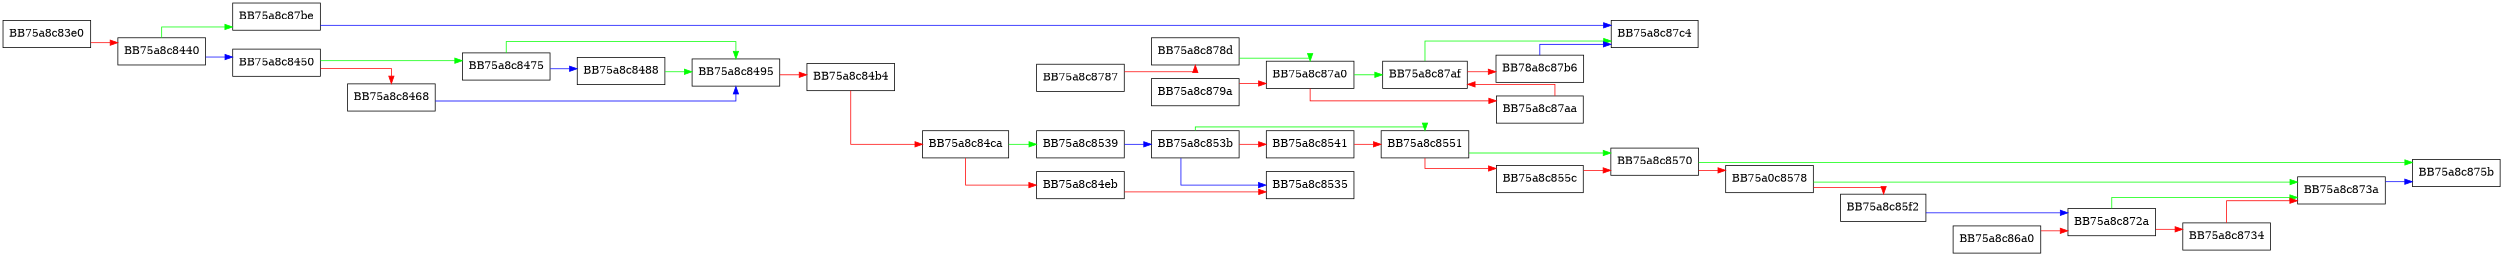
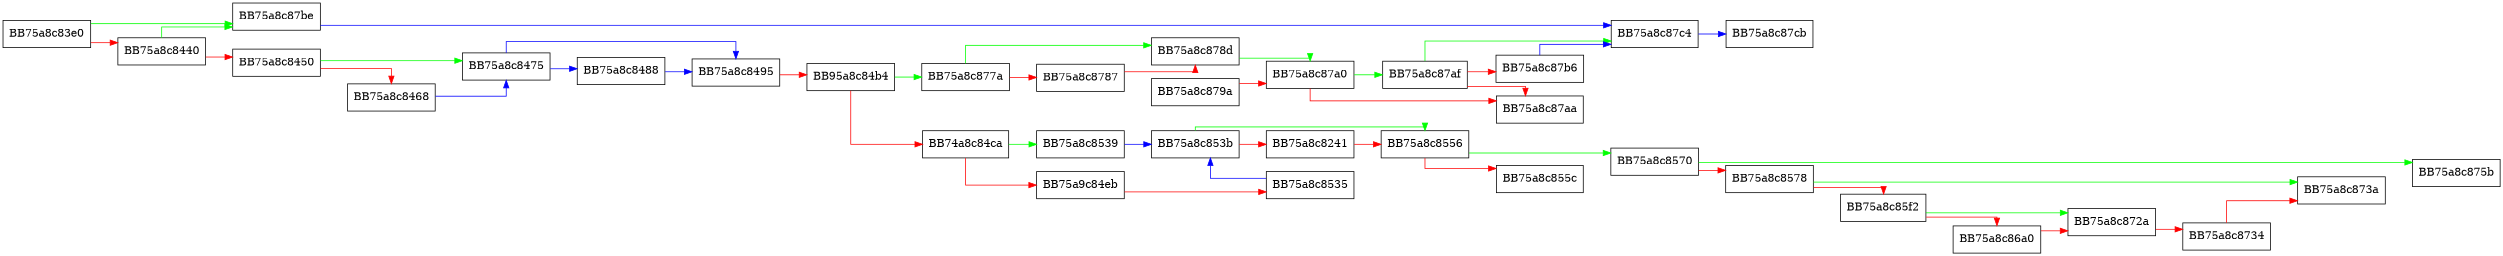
none -> (158, 24)
none -> (1770, 34)
(620, 42) -> (620, 42)
(215, 57) -> (215, 57)
(1540, 69) -> (1540, 69)
(675, 72) -> (675, 72)
(851, 77) -> (851, 77)
none -> (966, 77)
(1521, 84) -> (1497, 86)
(589, 101) -> (475, 96)
(966, 144) -> (966, 144)
(1310, 144) -> (1310, 144)
(1425, 144) -> (1425, 144)
(1593, 170) -> none
(1770, 179) -> (1770, 179)
(2395, 182) -> none
(1080, 185) -> (1080, 185)
(1206, 185) -> (1232, 178)
(2195, 197) -> none
(1993, 213) -> (2000, 213)
none -> (1962, 217)
